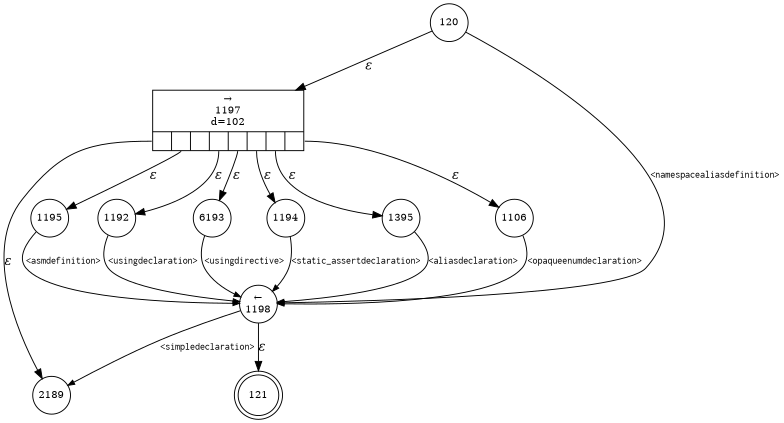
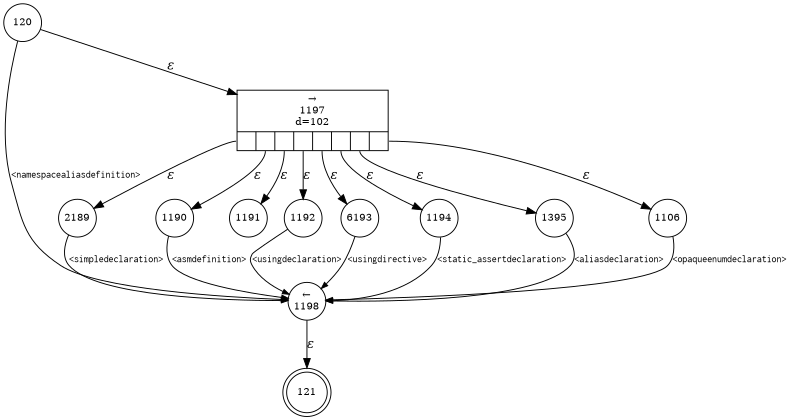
(50, 218) -> (175, 218)
none -> (248, 218)
(155, 342) -> (156, 294)
